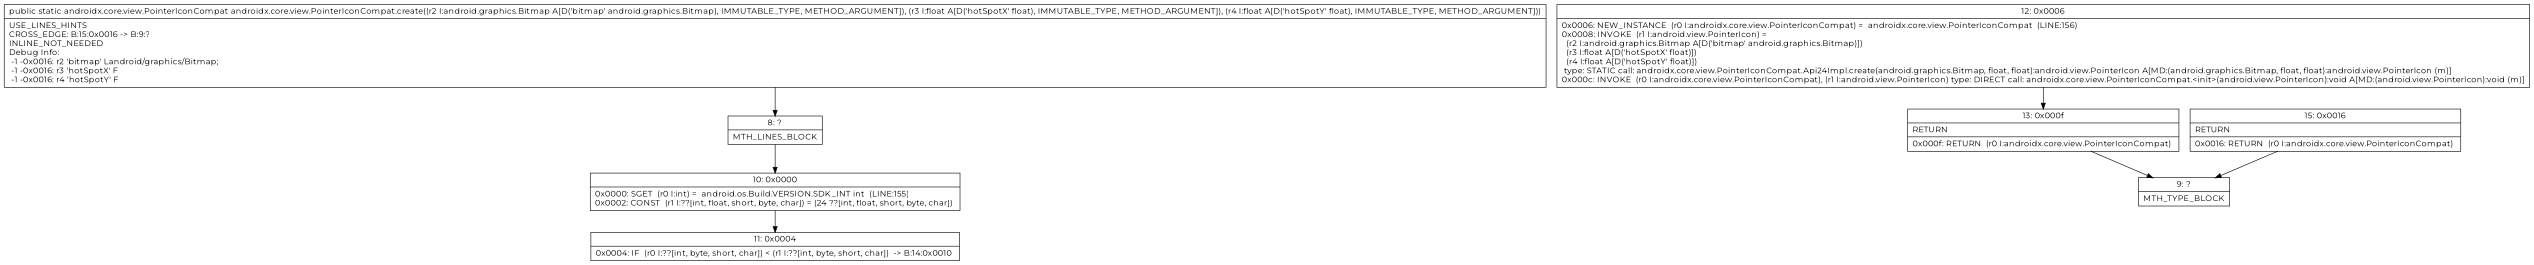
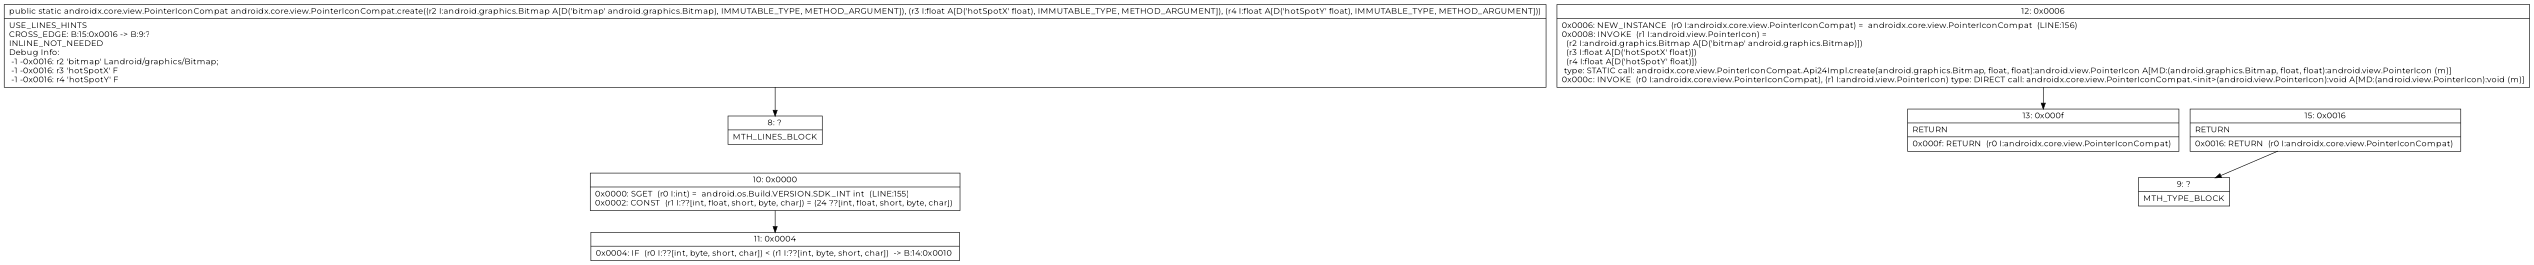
(775, 156) -> none
(2119, 163) -> none
